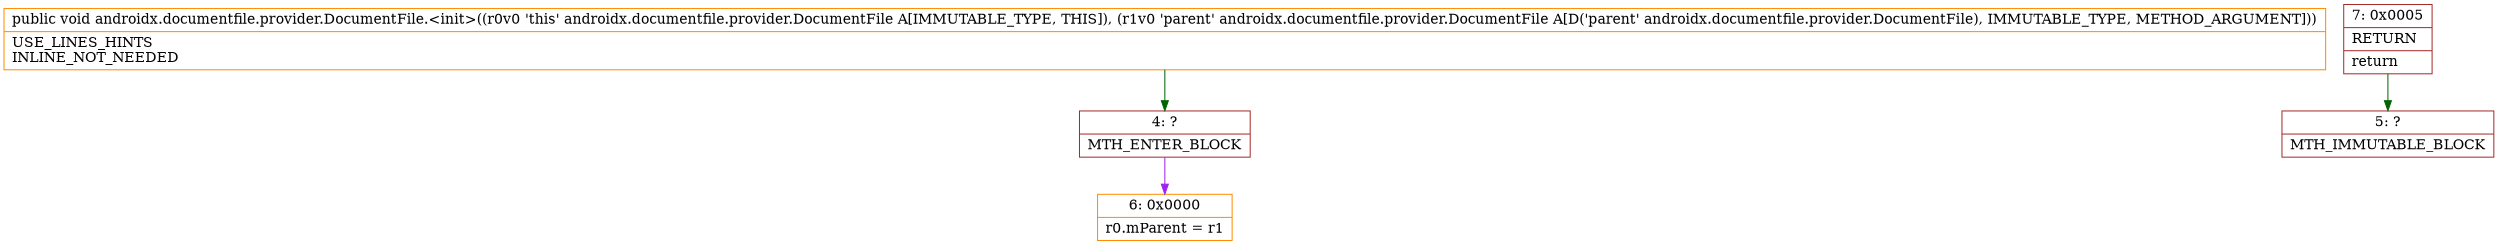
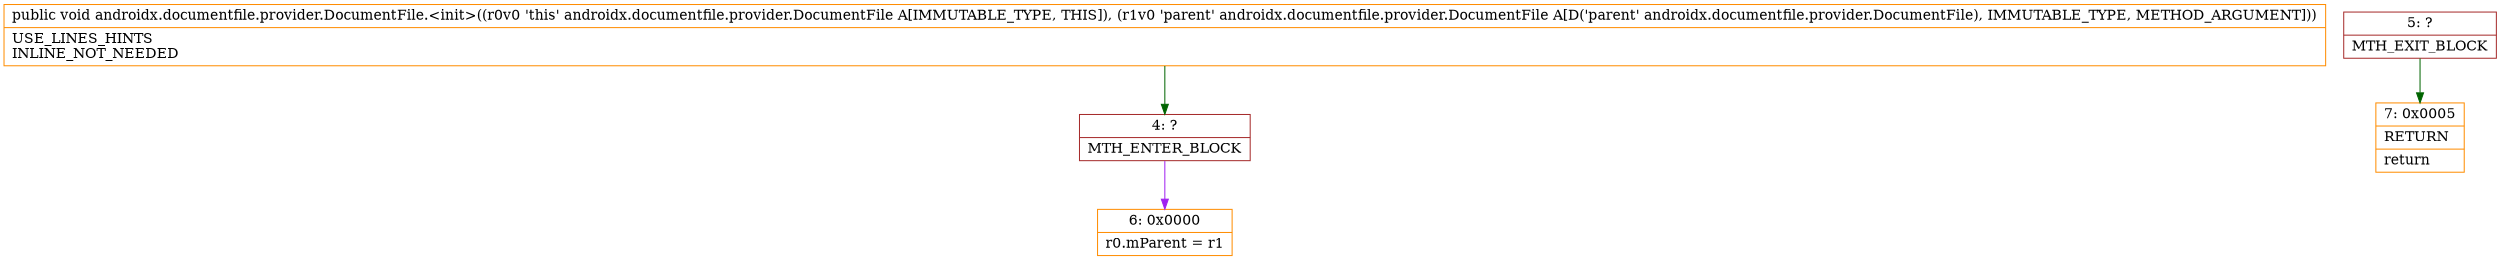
(2388, 39) -> (2420, 138)
(2388, 87) -> (2420, 76)
(2388, 145) -> (2420, 46)
